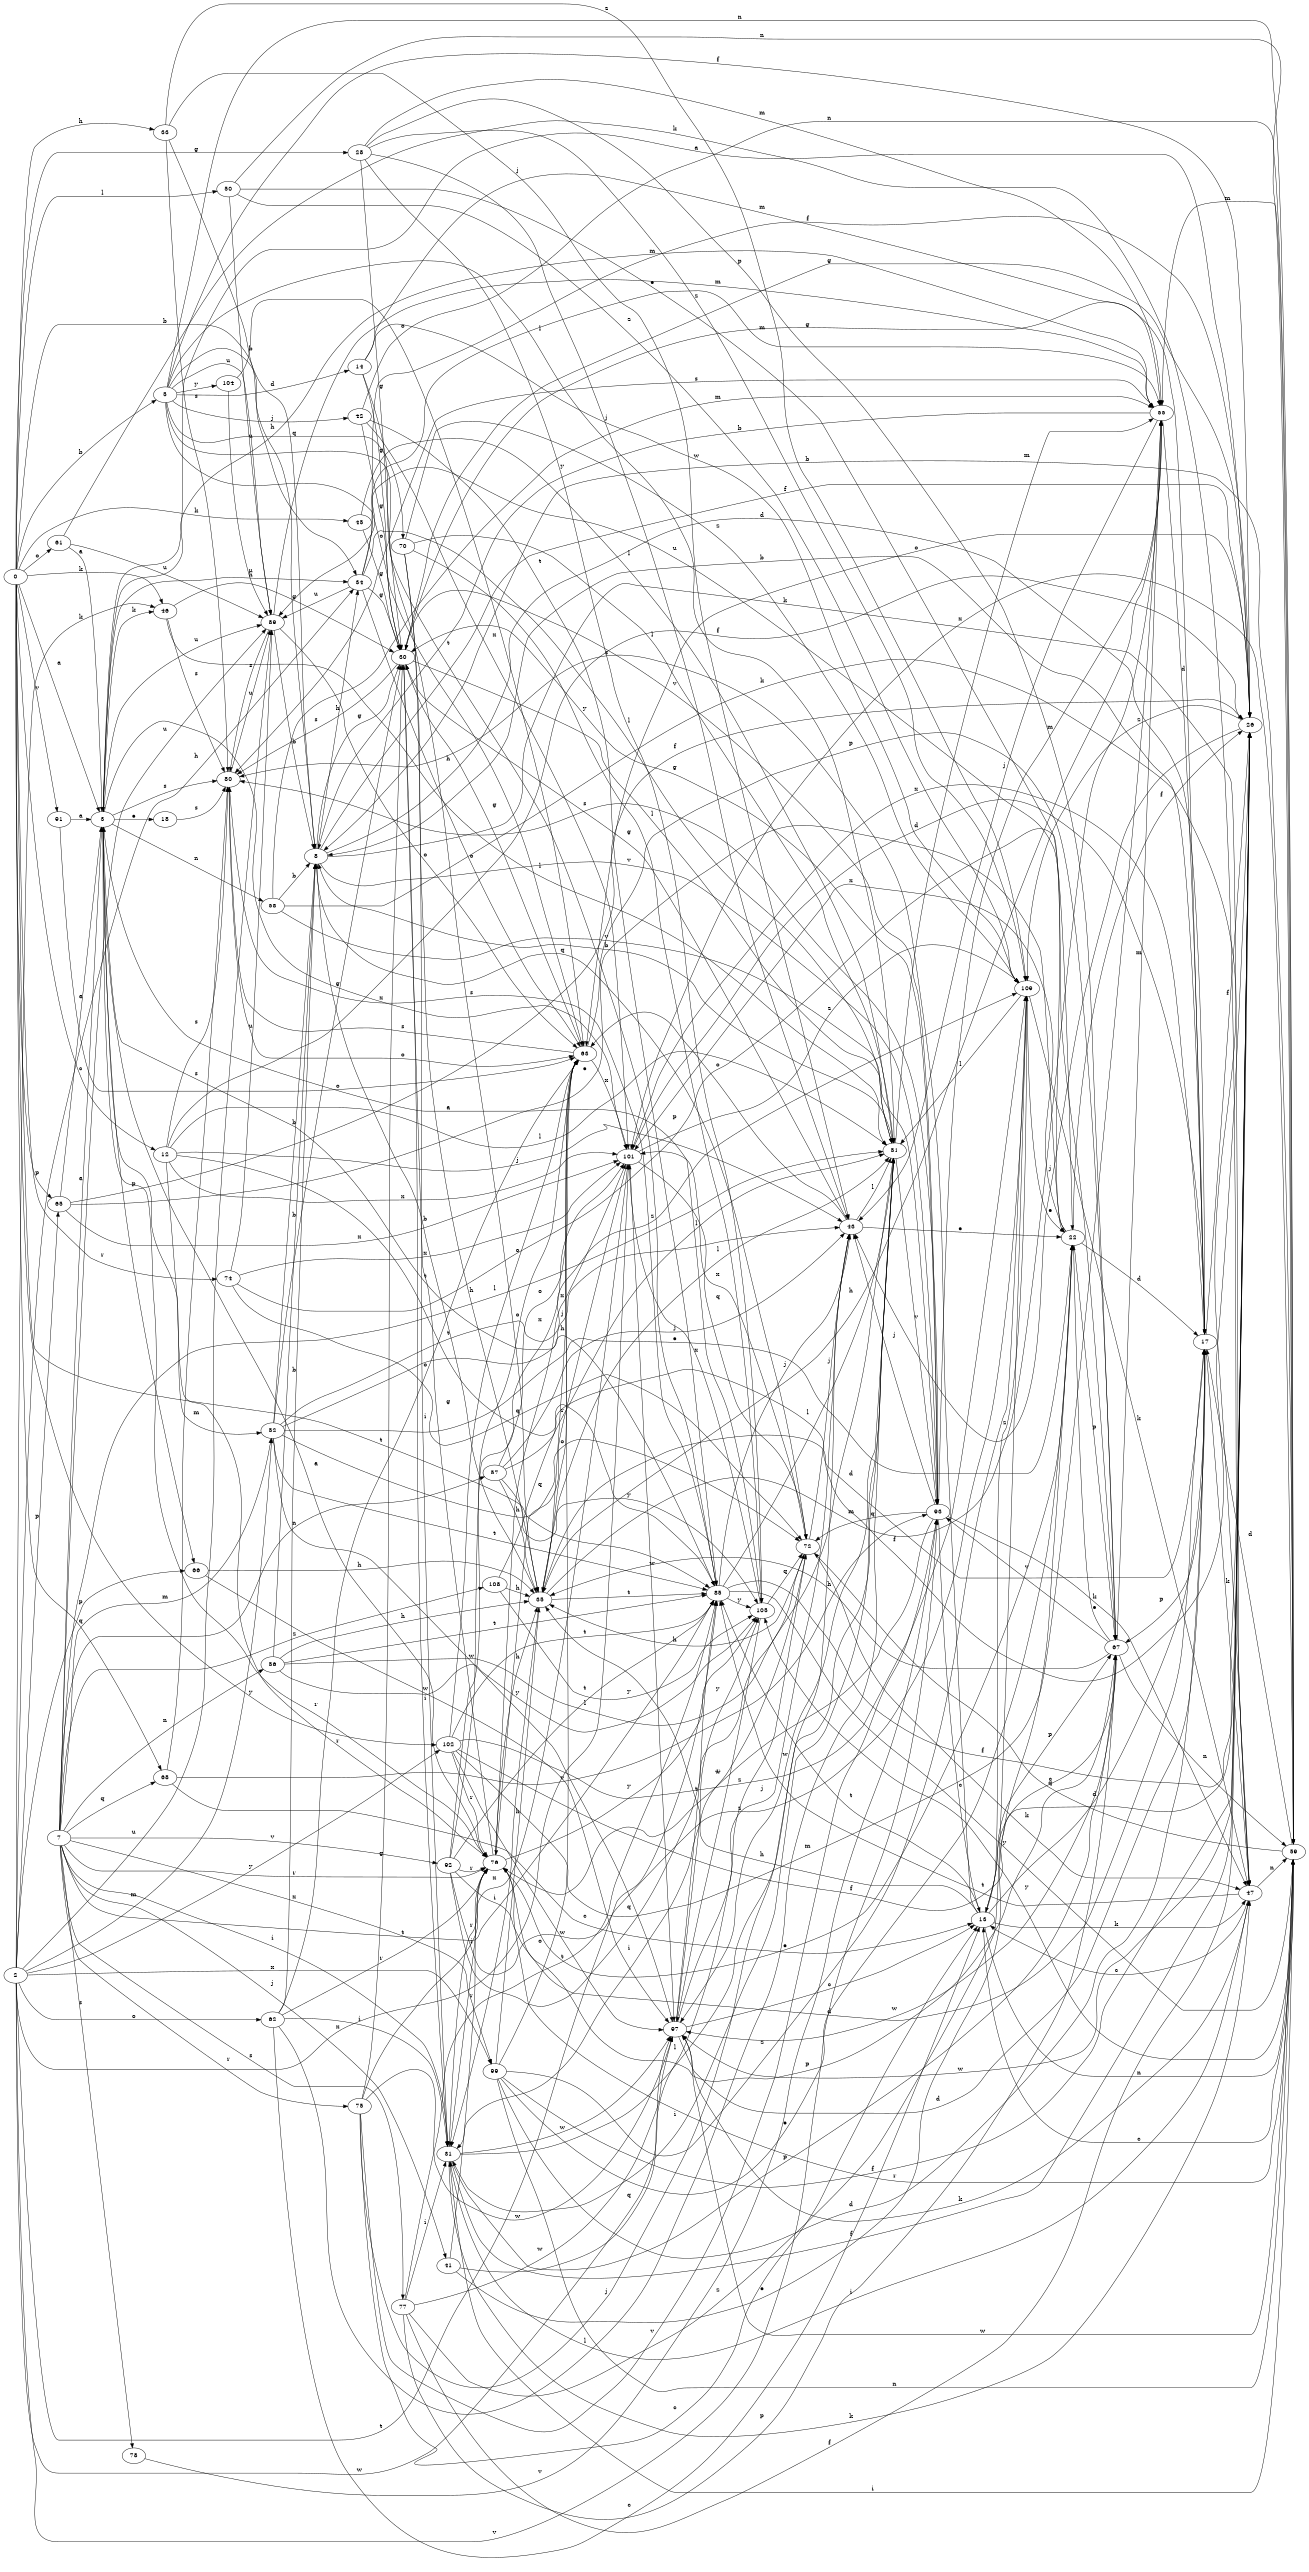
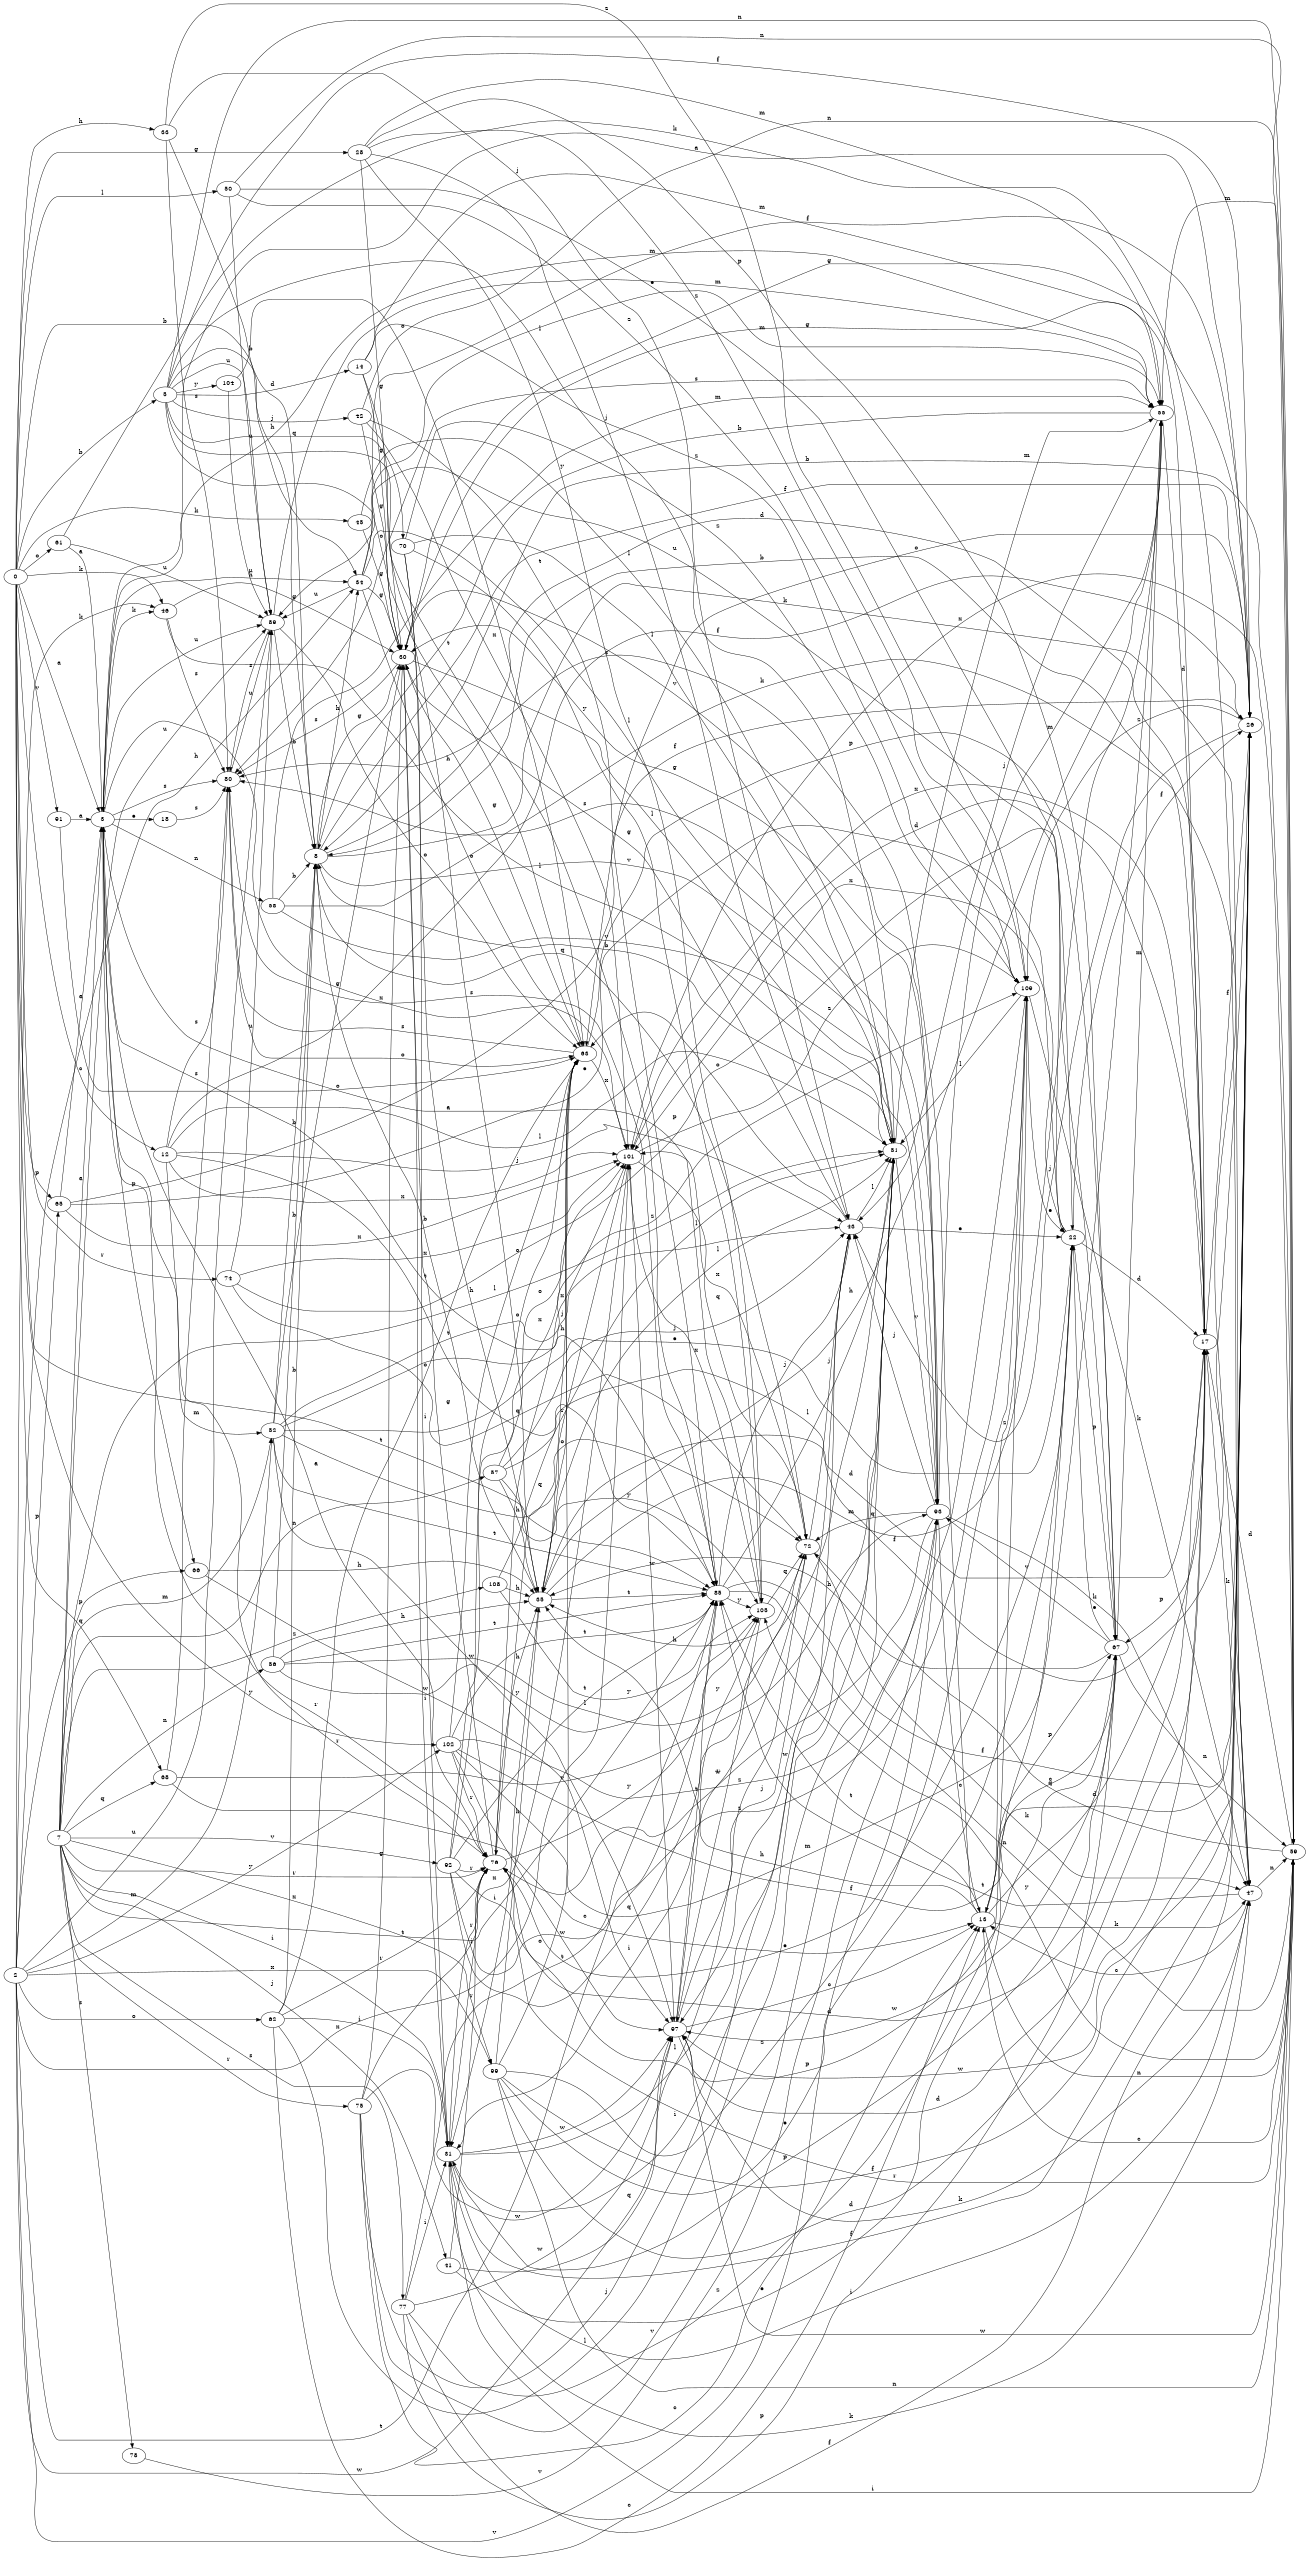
(697, 456) -> (697, 456)
(1005, 1843) -> (1005, 1843)
